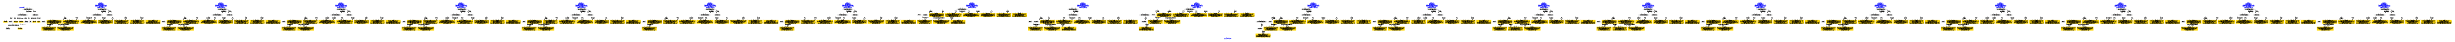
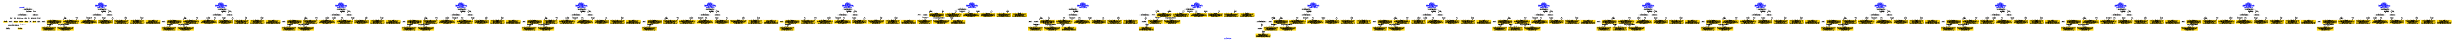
(26, 22) -> (26, 22)
(39, 22) -> (39, 22)
(782, 22) -> (782, 22)
